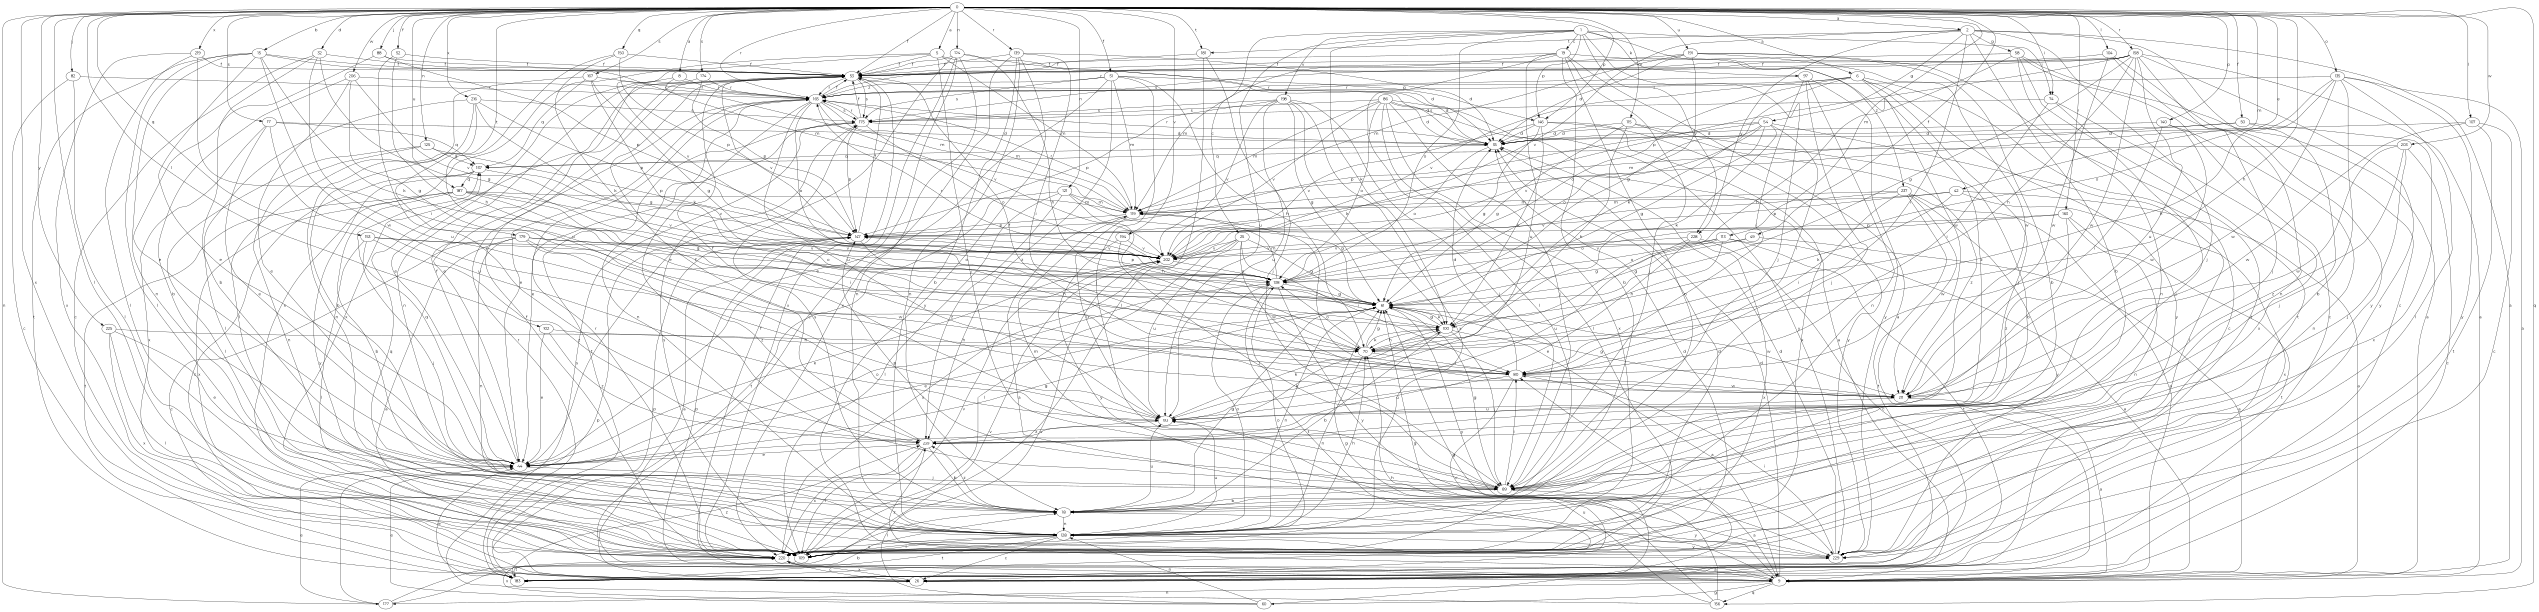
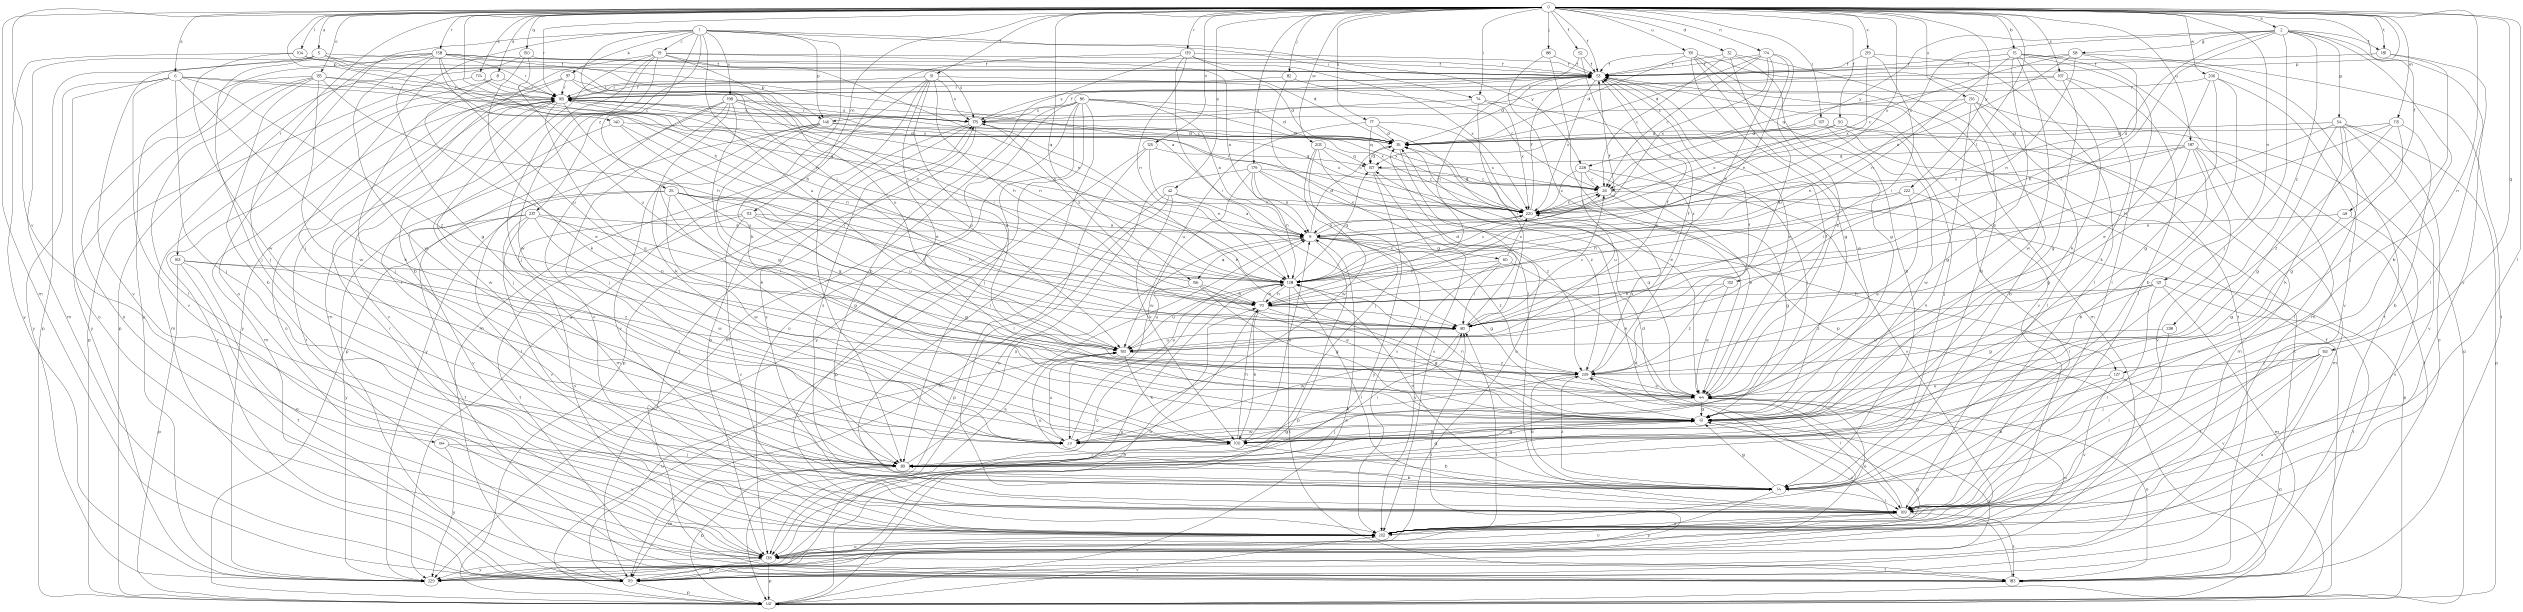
(467, 179) -> (1783, 156)
(1520, 201) -> (944, 501)
none -> (927, 239)
(109, 329) -> (1907, 191)
none -> (2170, 329)
(972, 374) -> (1440, 367)
(1064, 512) -> (1779, 490)
